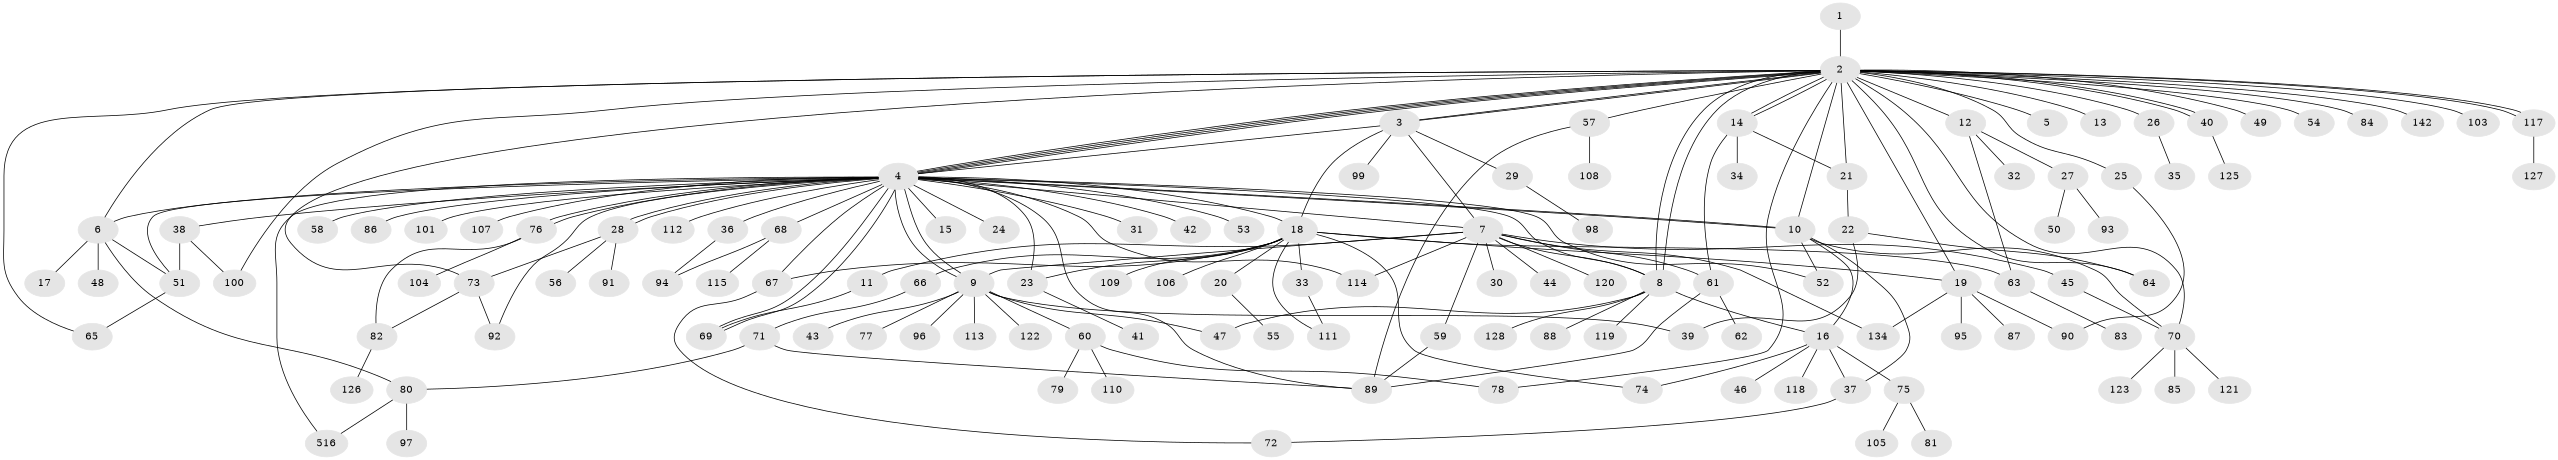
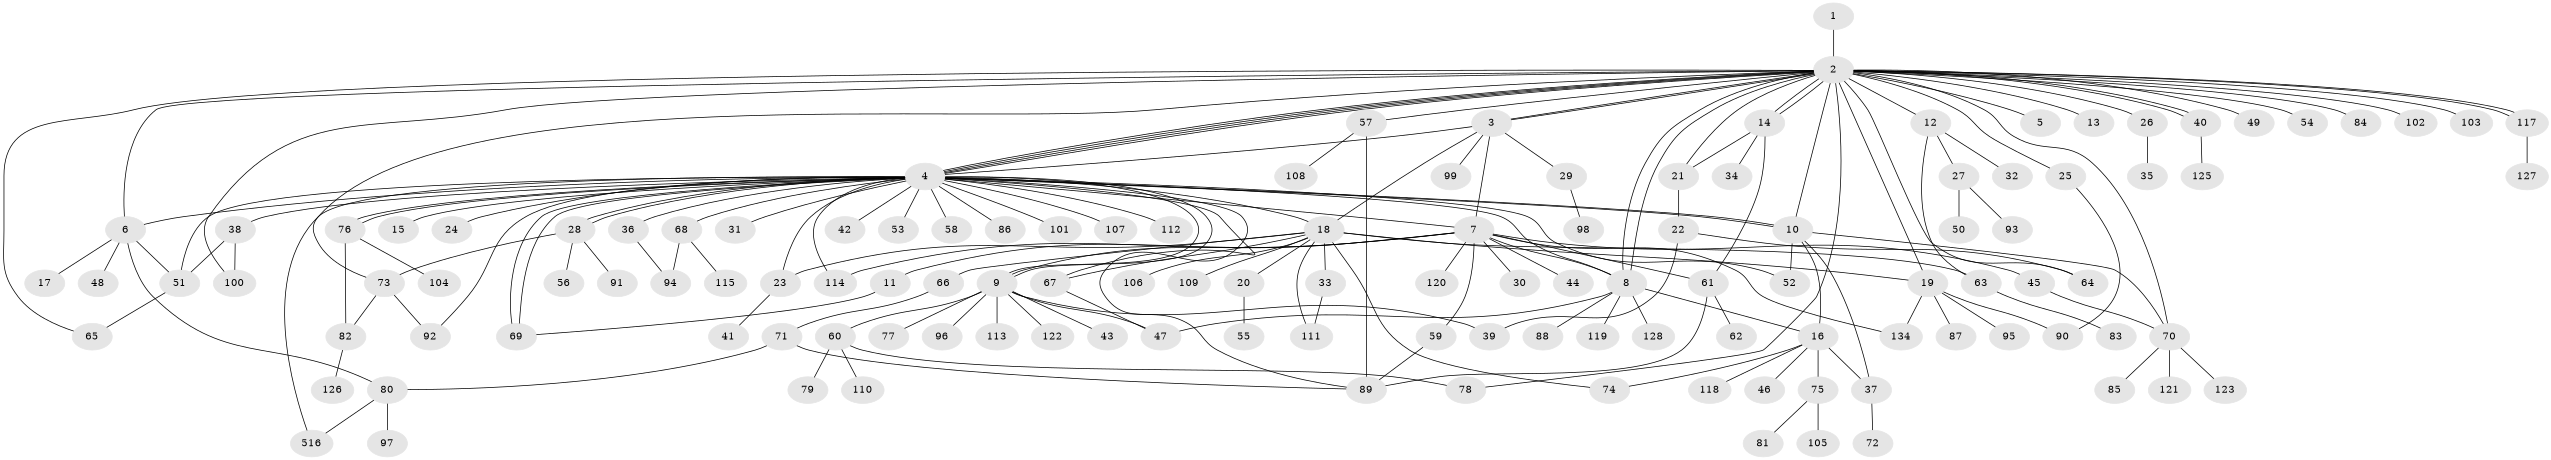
(2423, 123) -> (2416, 123)
(901, 423) -> (1096, 305)
